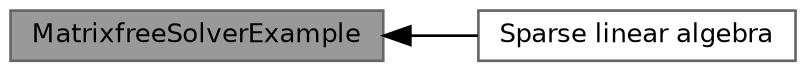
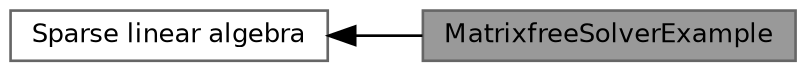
(444, 36) -> (389, 36)
